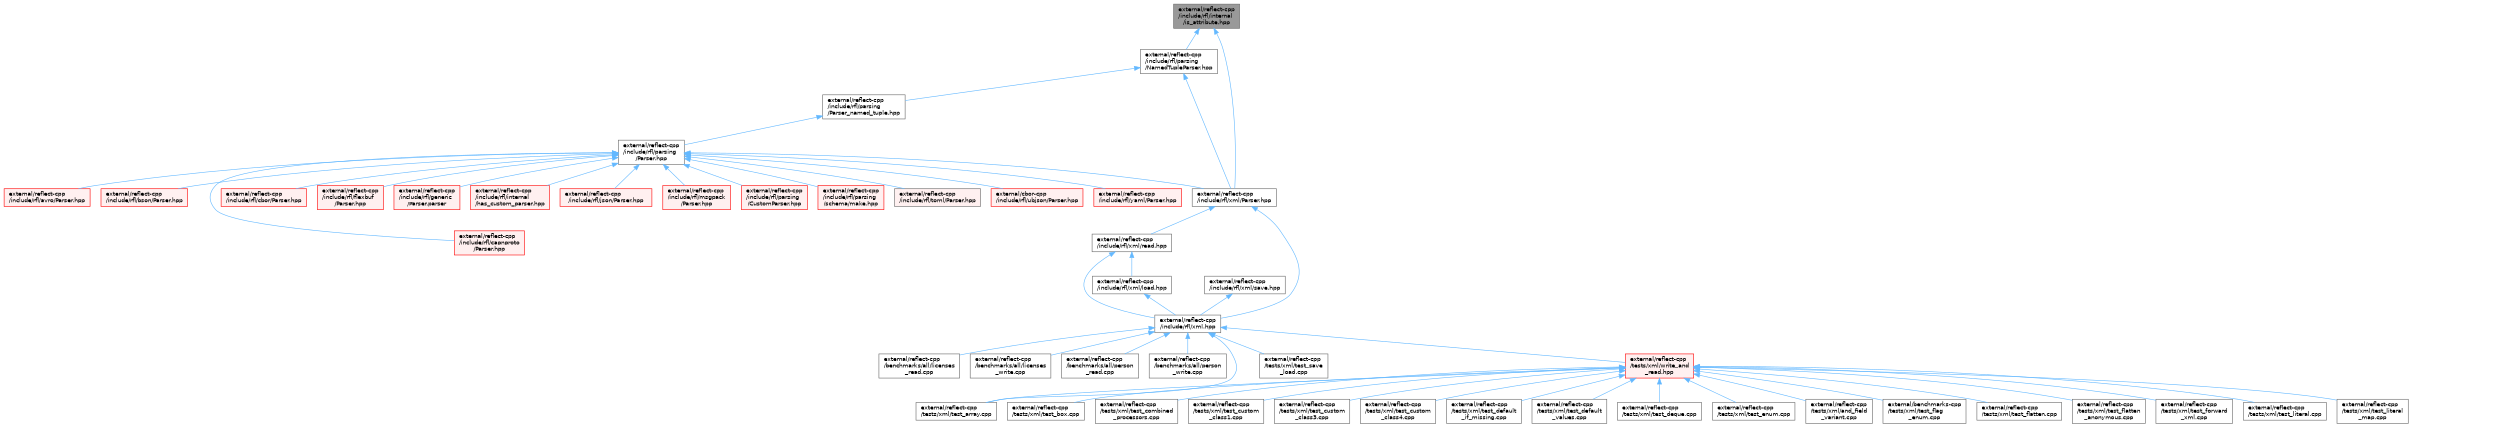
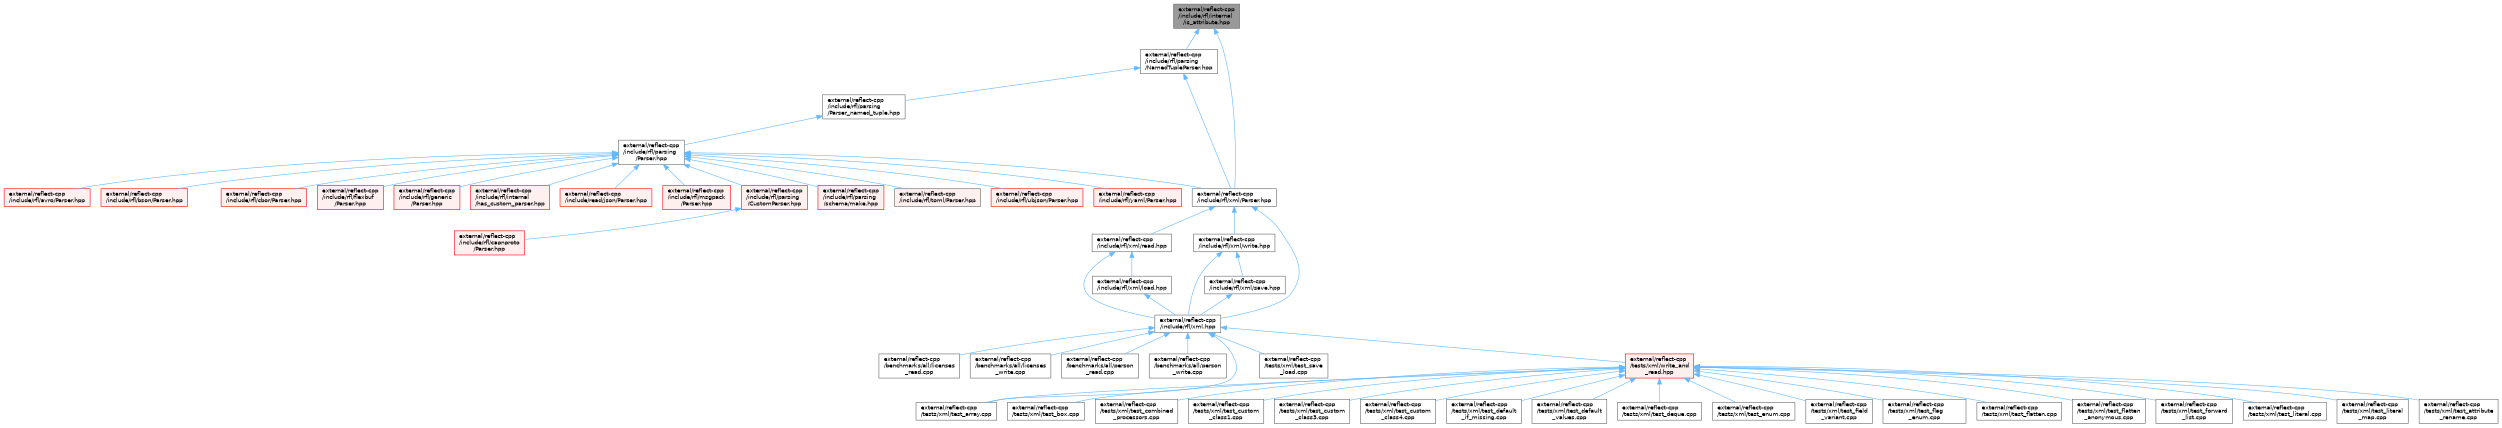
(262, 171) -> (631, 227)
(427, 198) -> (427, 198)
(606, 198) -> (606, 198)
(1037, 198) -> (1037, 198)
none -> (1234, 243)
(1839, 411) -> (1839, 411)
(1924, 411) -> (1924, 411)
(2194, 411) -> (2194, 411)
none -> (2459, 411)
